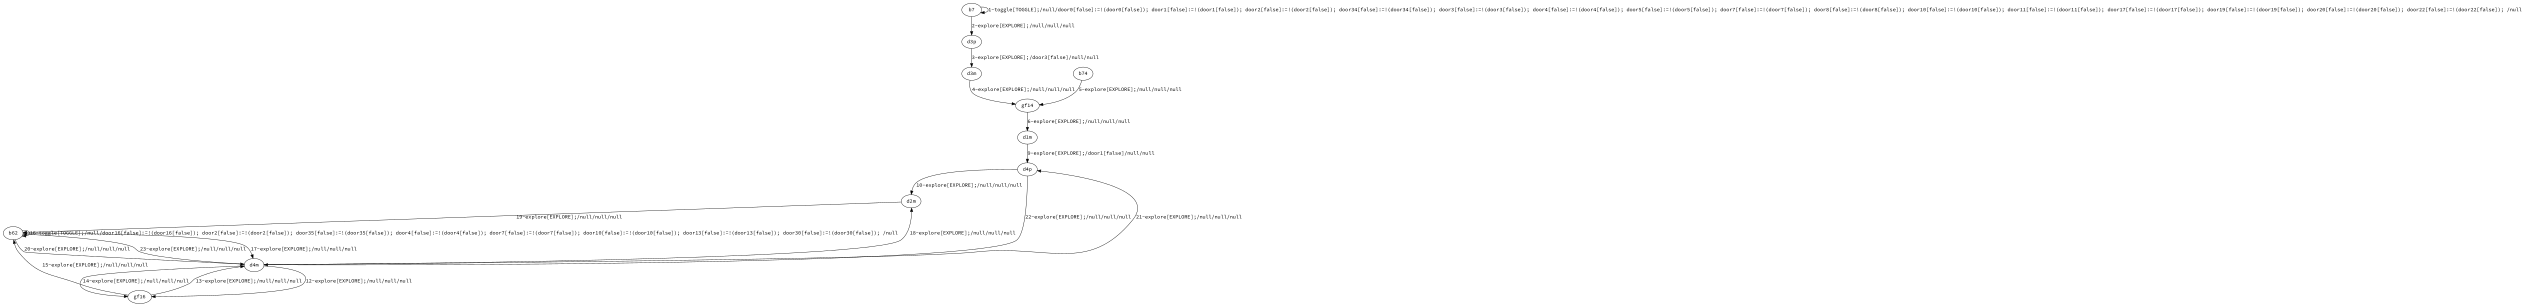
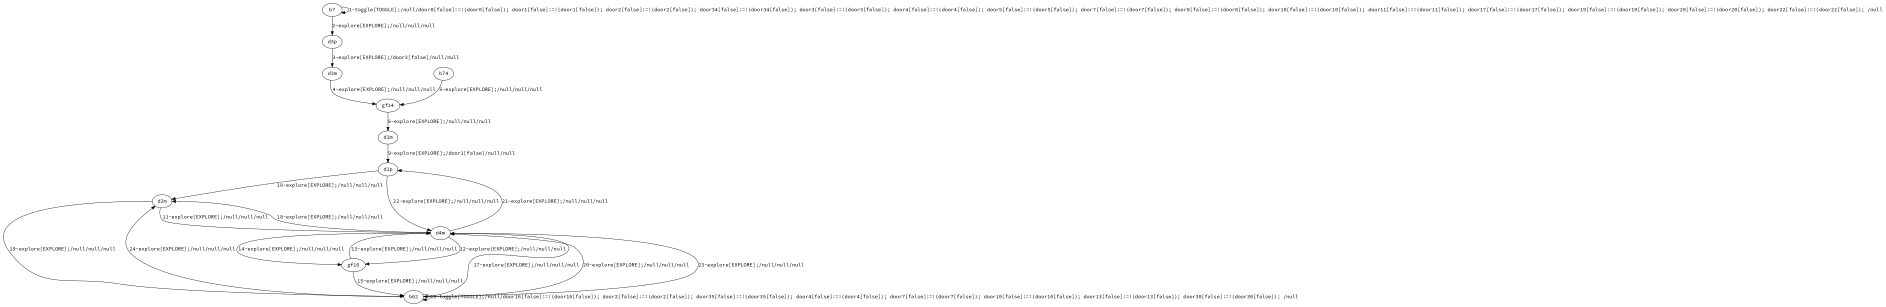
(1027, 169) -> (388, 169)
none -> (288, 230)
none -> (236, 287)
